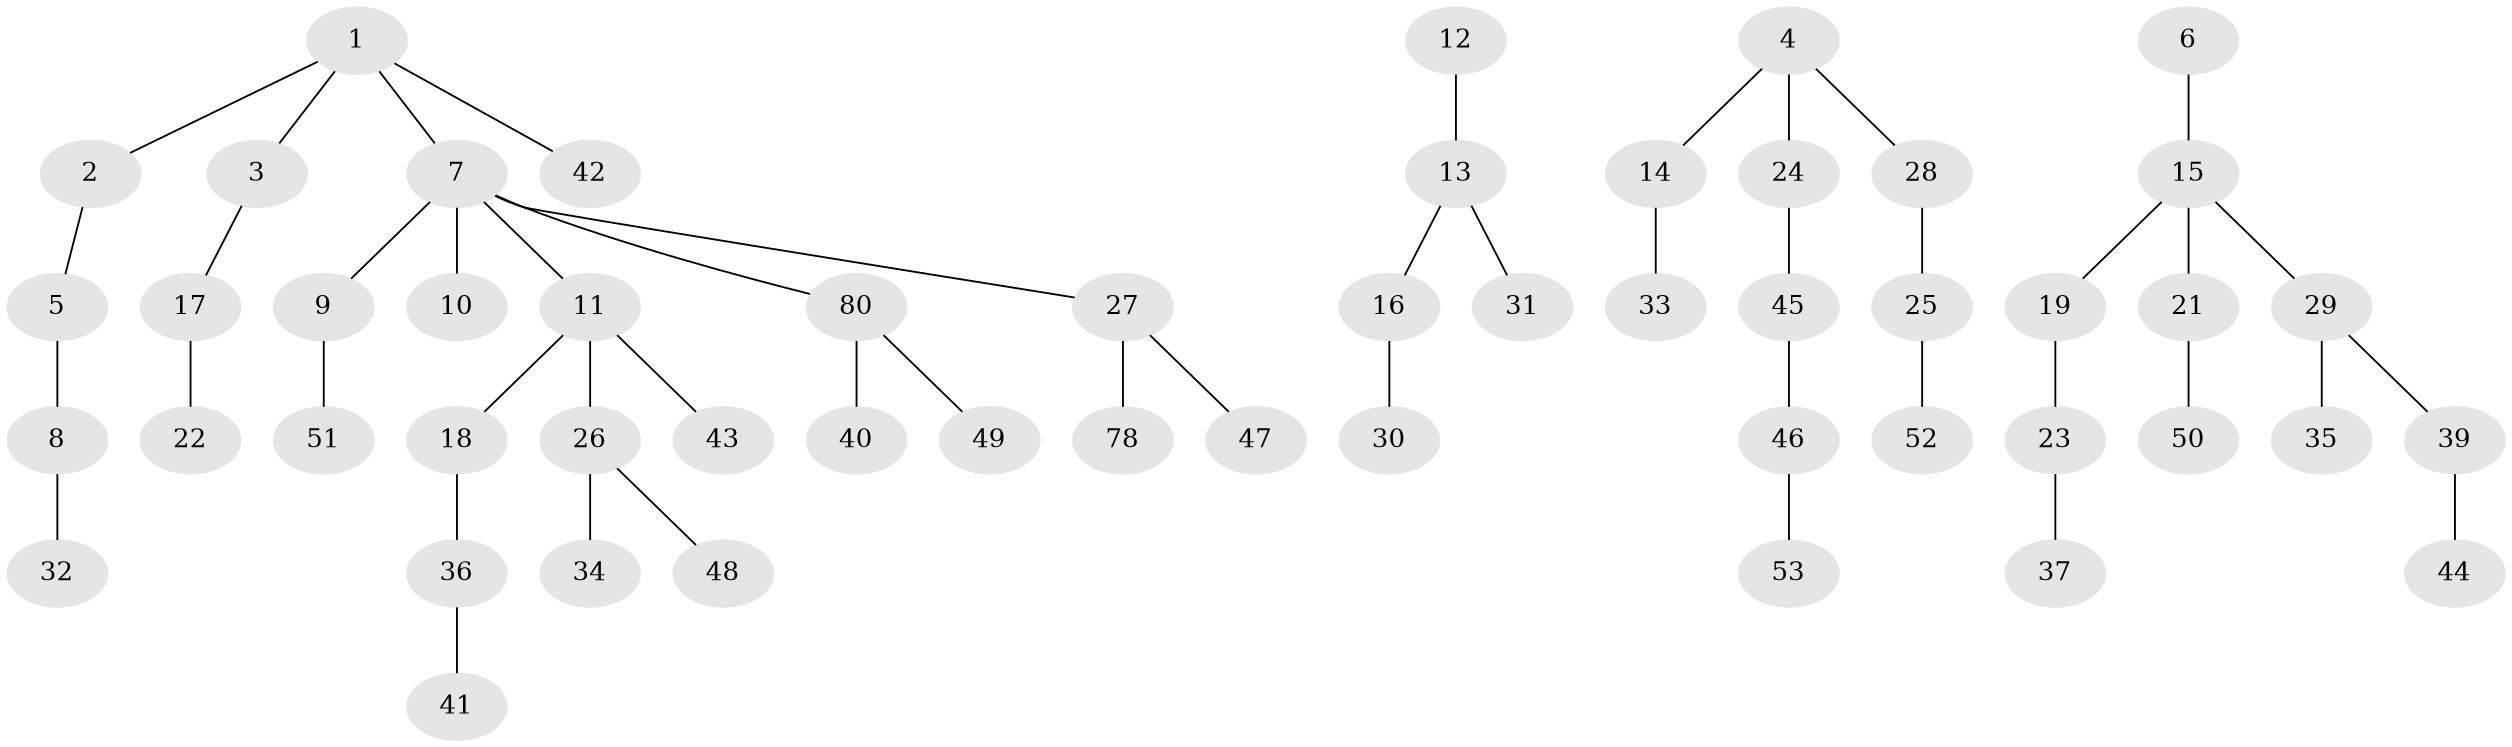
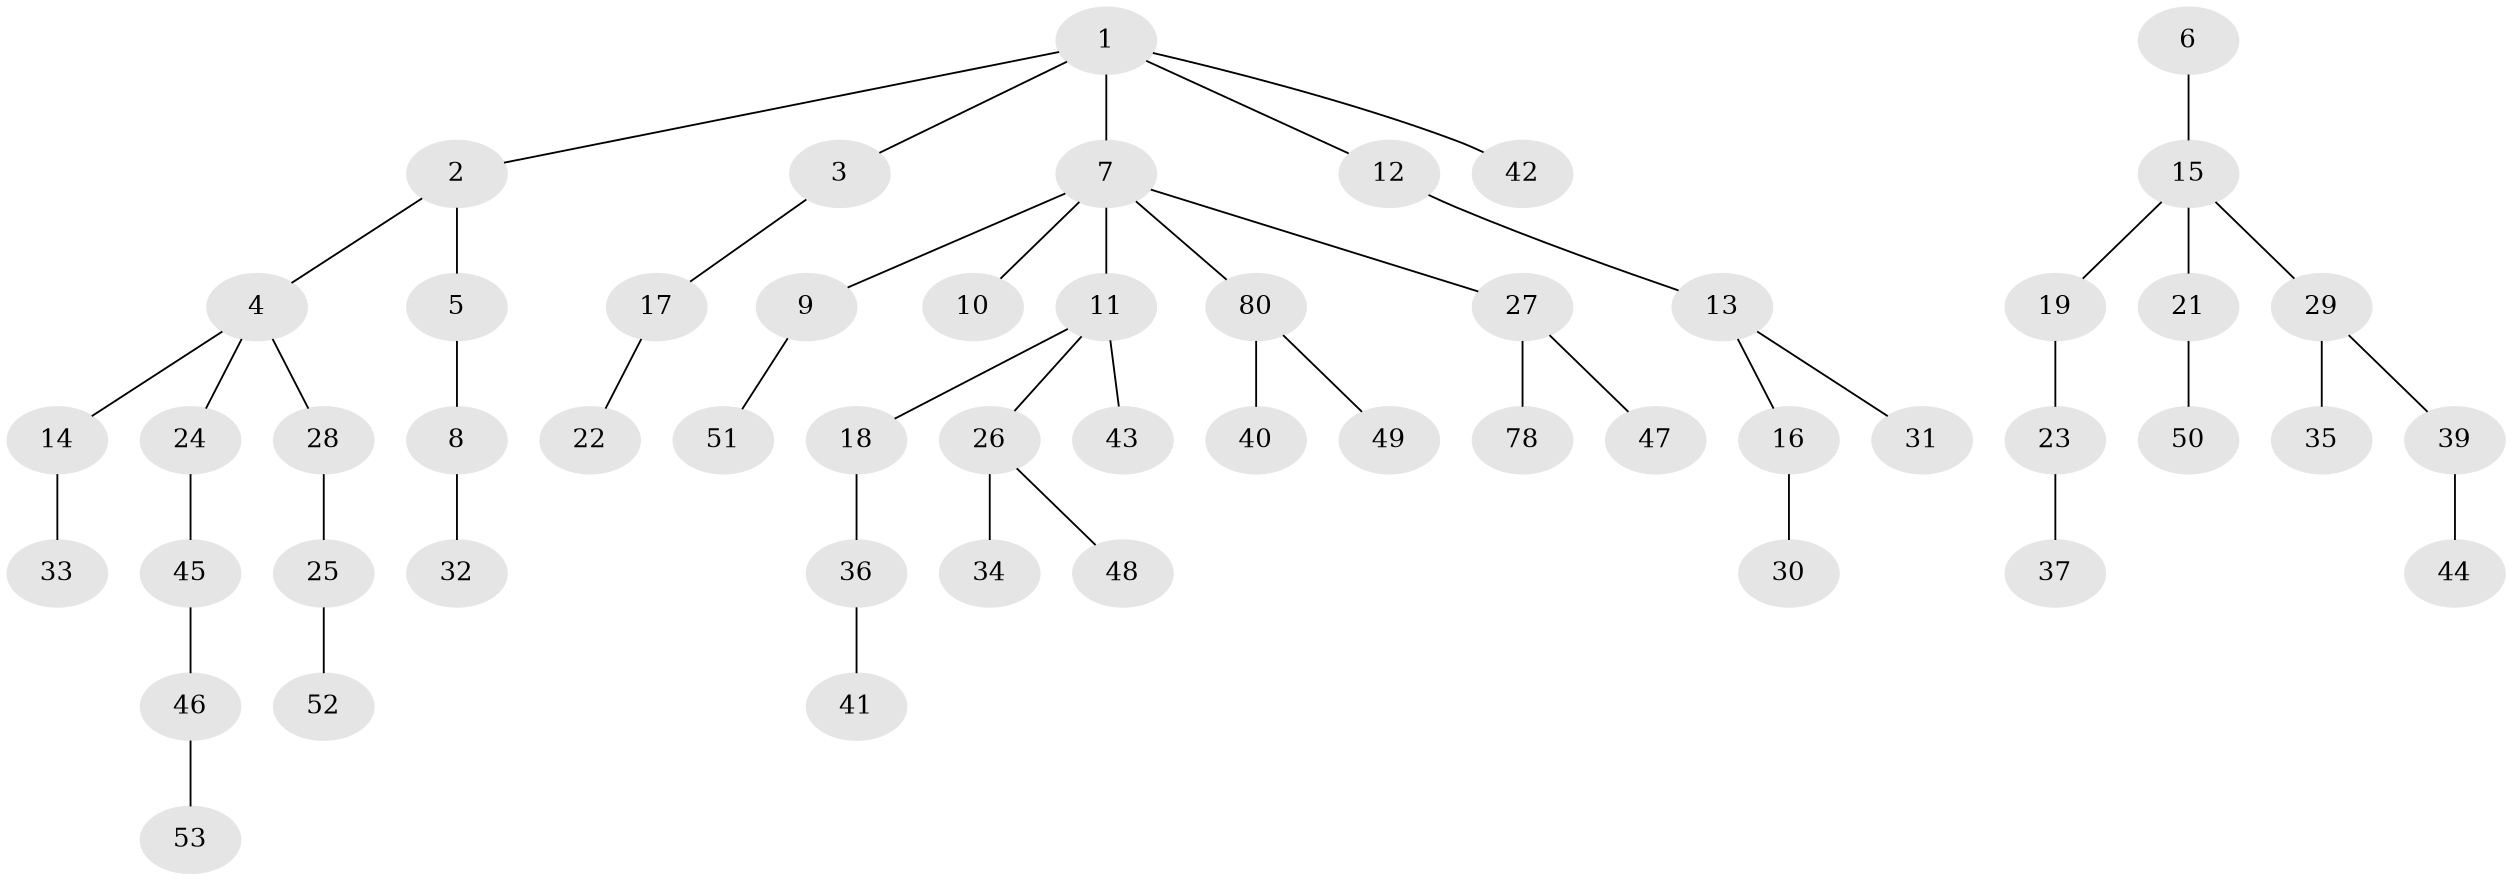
none -> (1247, 107)
none -> (357, 241)
